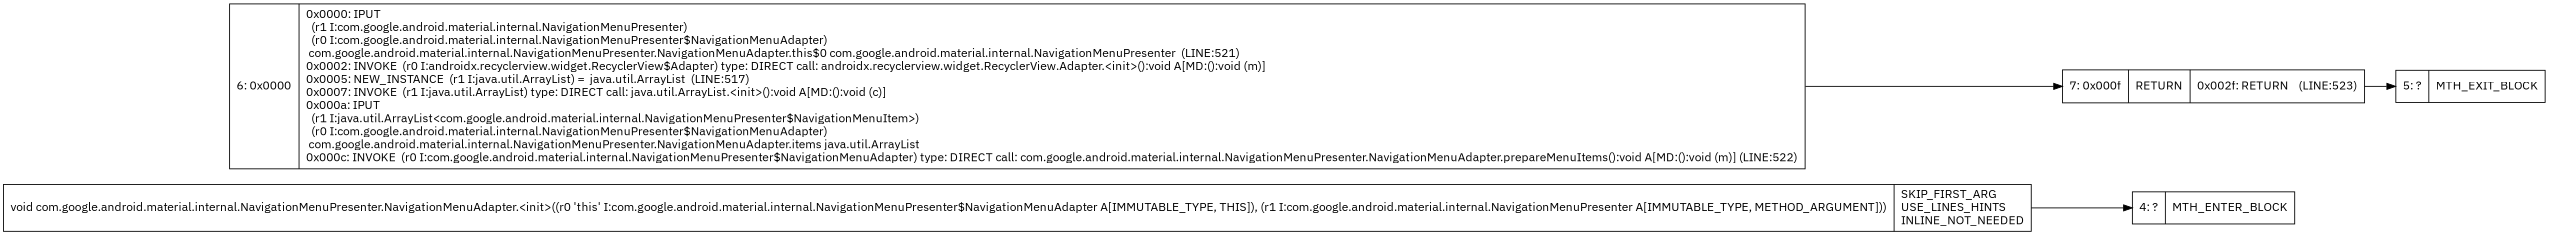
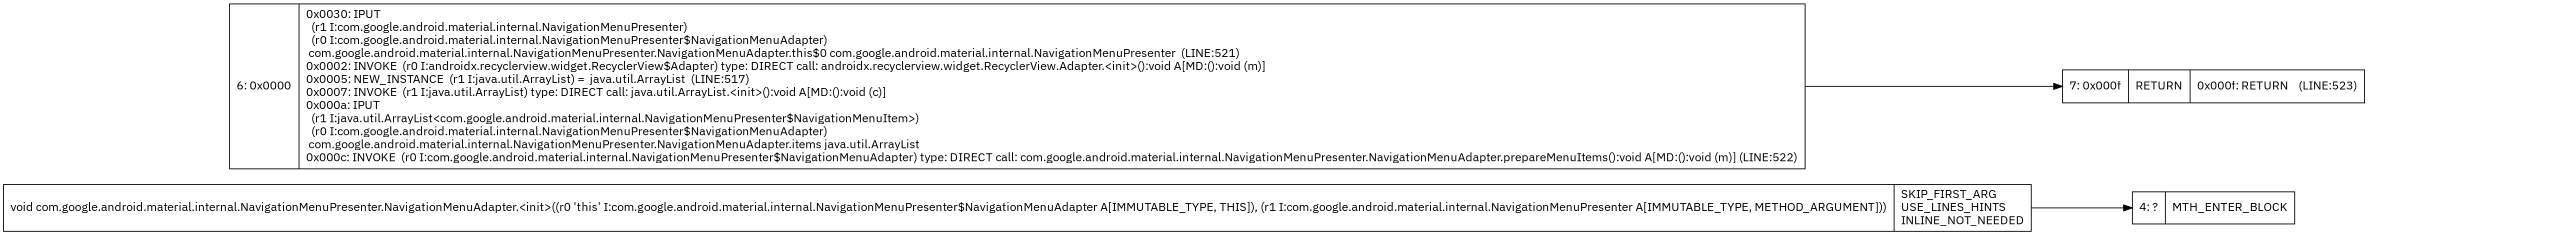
(346, 14) -> (346, 14)
(2277, 86) -> (2277, 86)
(2470, 86) -> none
